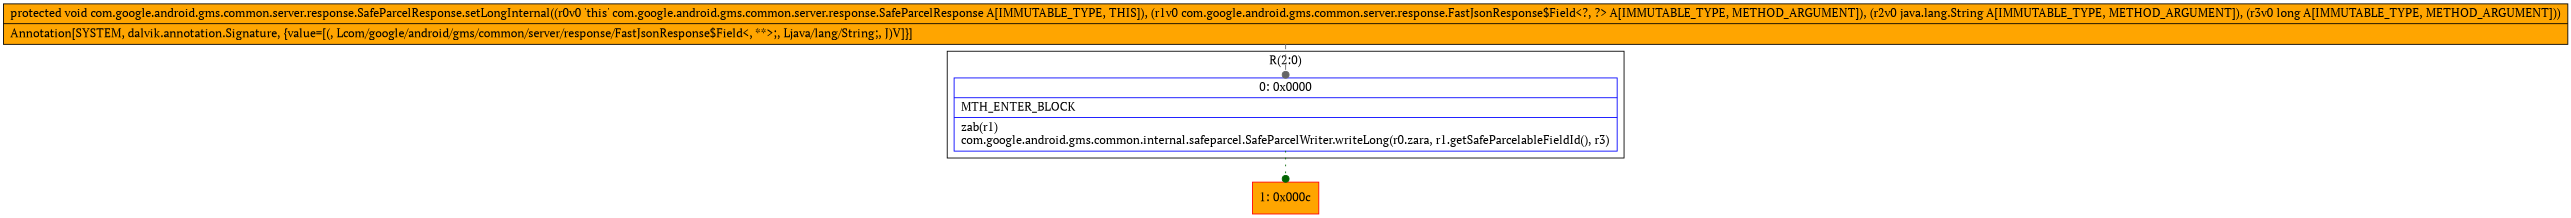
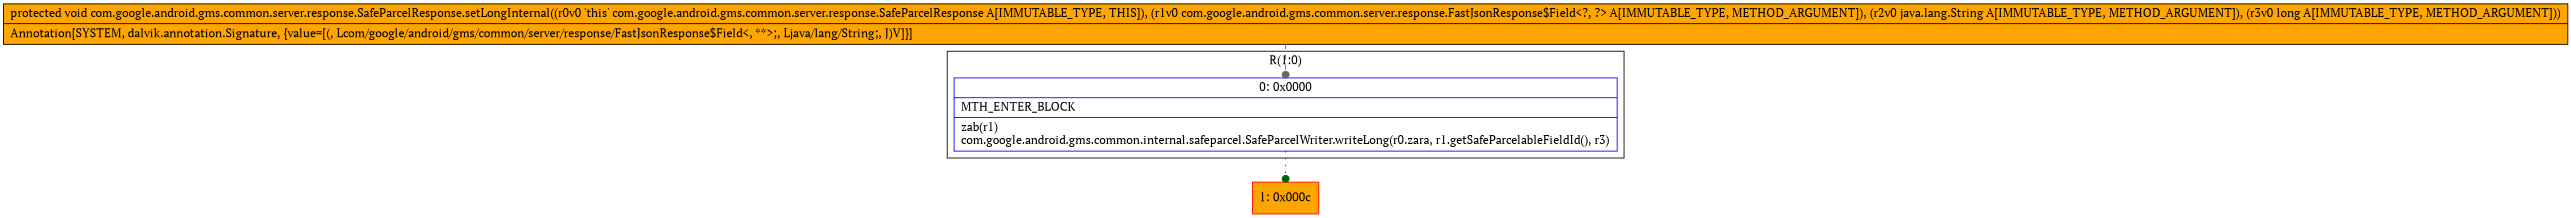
(1286, 61) -> (1286, 61)
